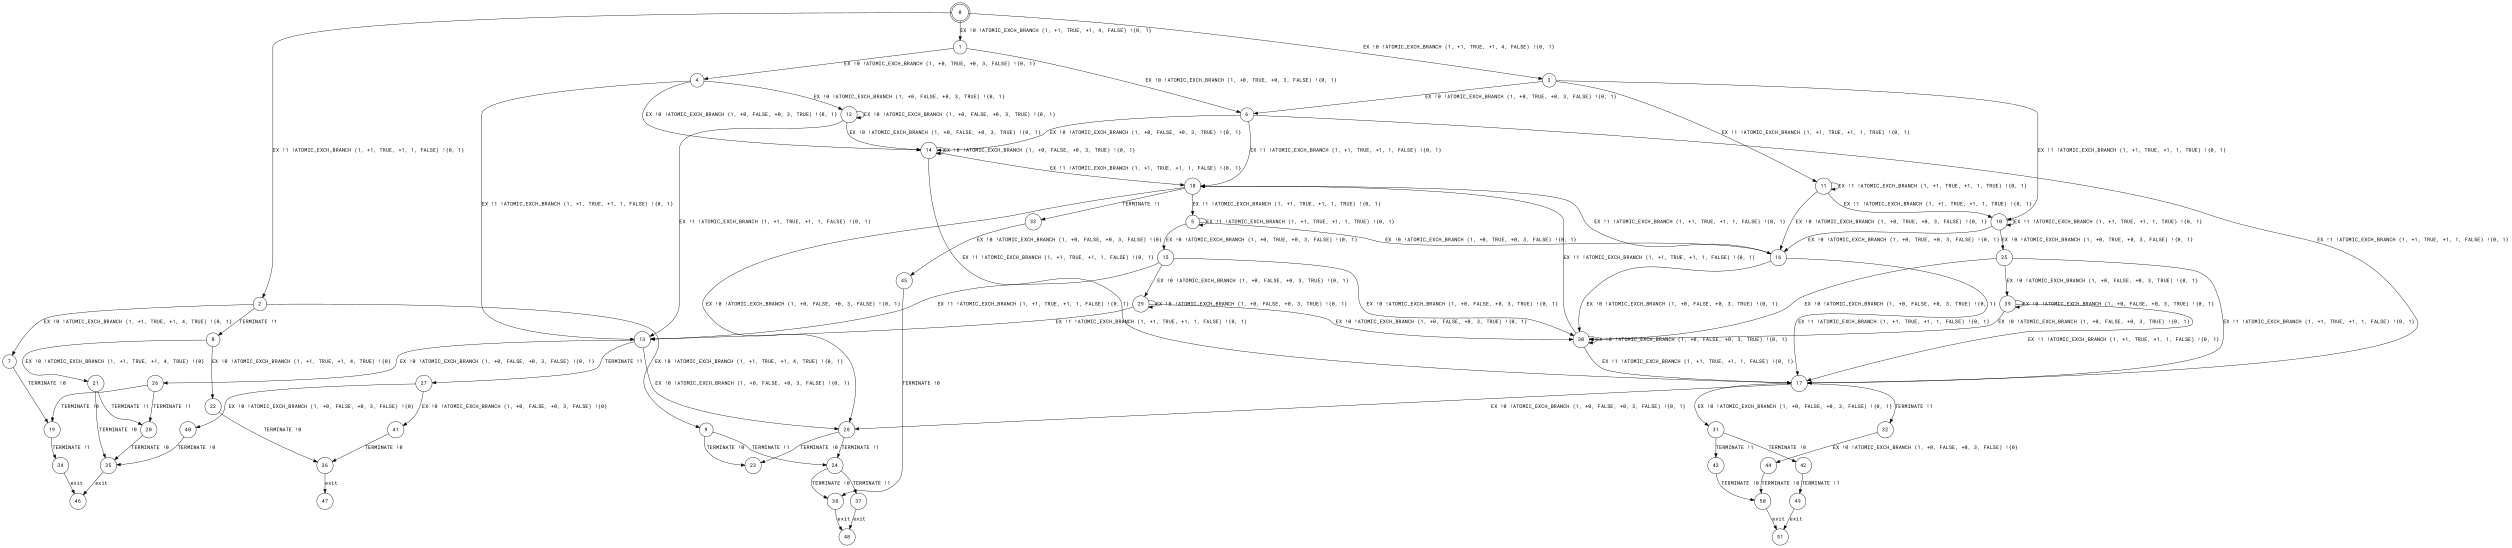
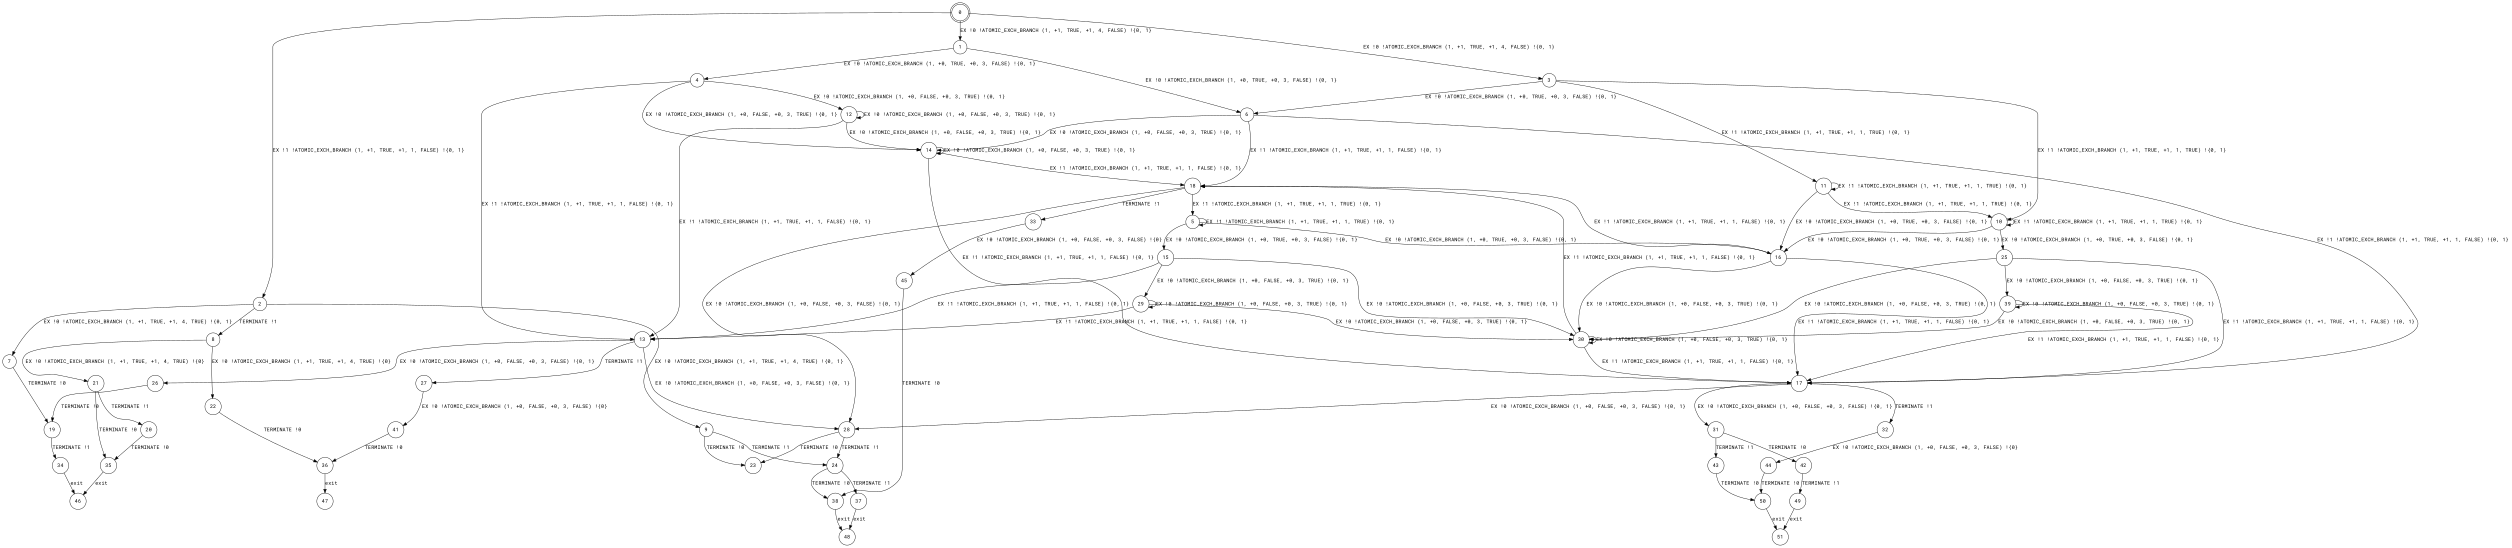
(152, 405) -> none
(188, 430) -> none
